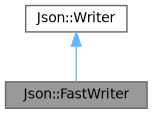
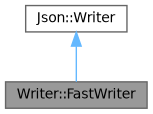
(76, 95) -> (76, 95)
